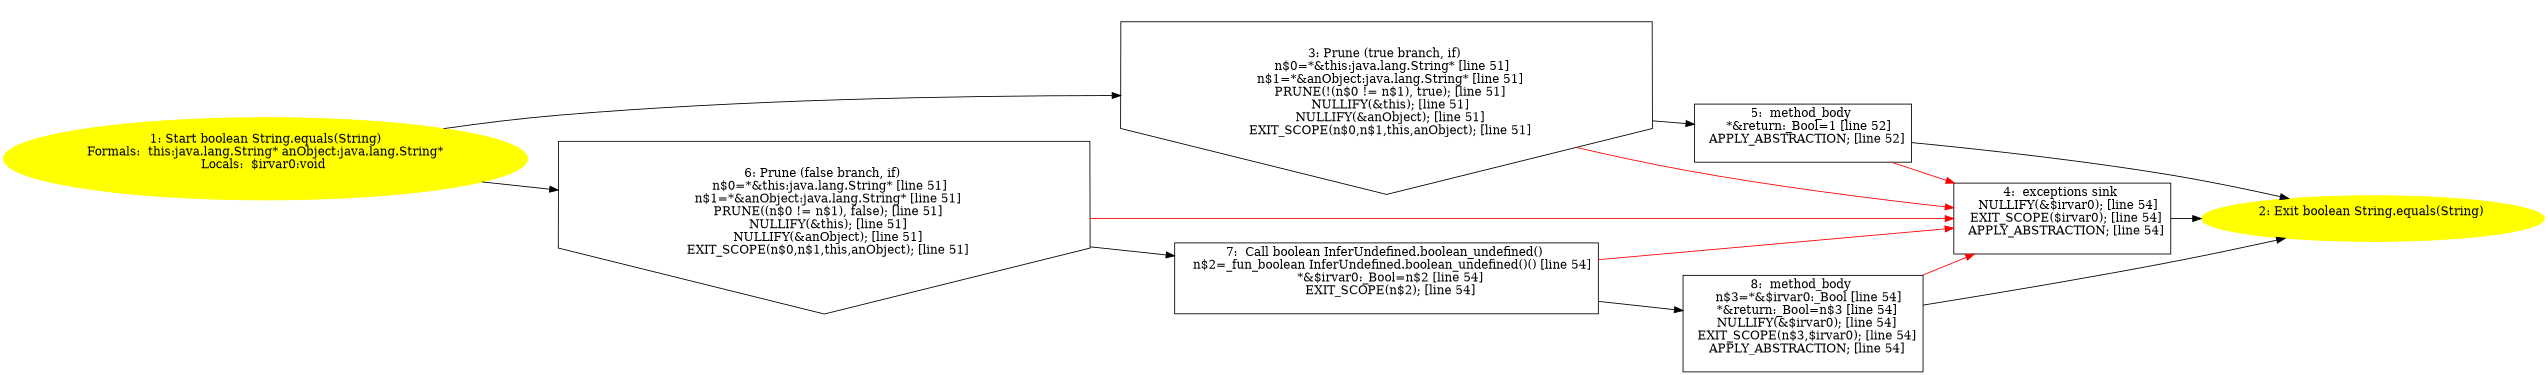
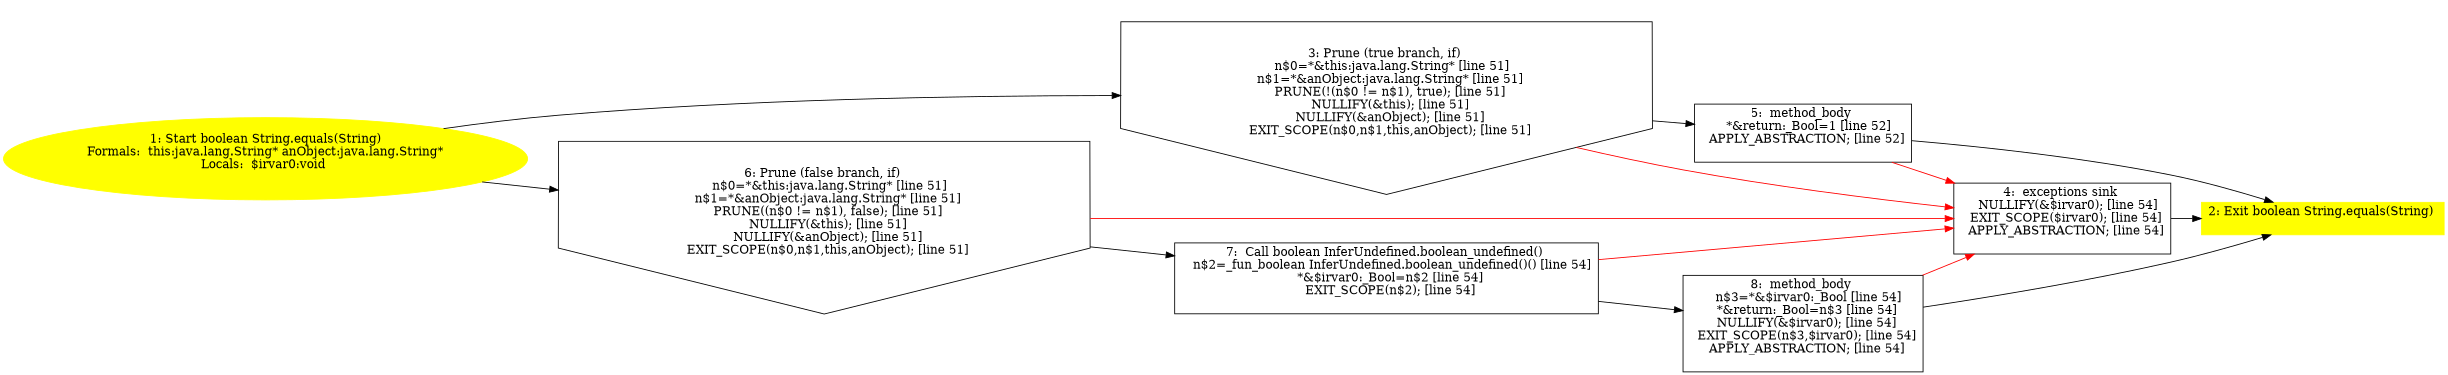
(2373, 219) -> (2323, 219)
